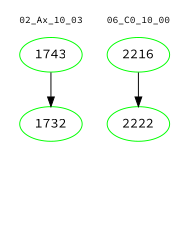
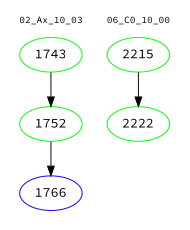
(138, 55) -> (138, 55)
(51, 124) -> (51, 124)
none -> (51, 193)
